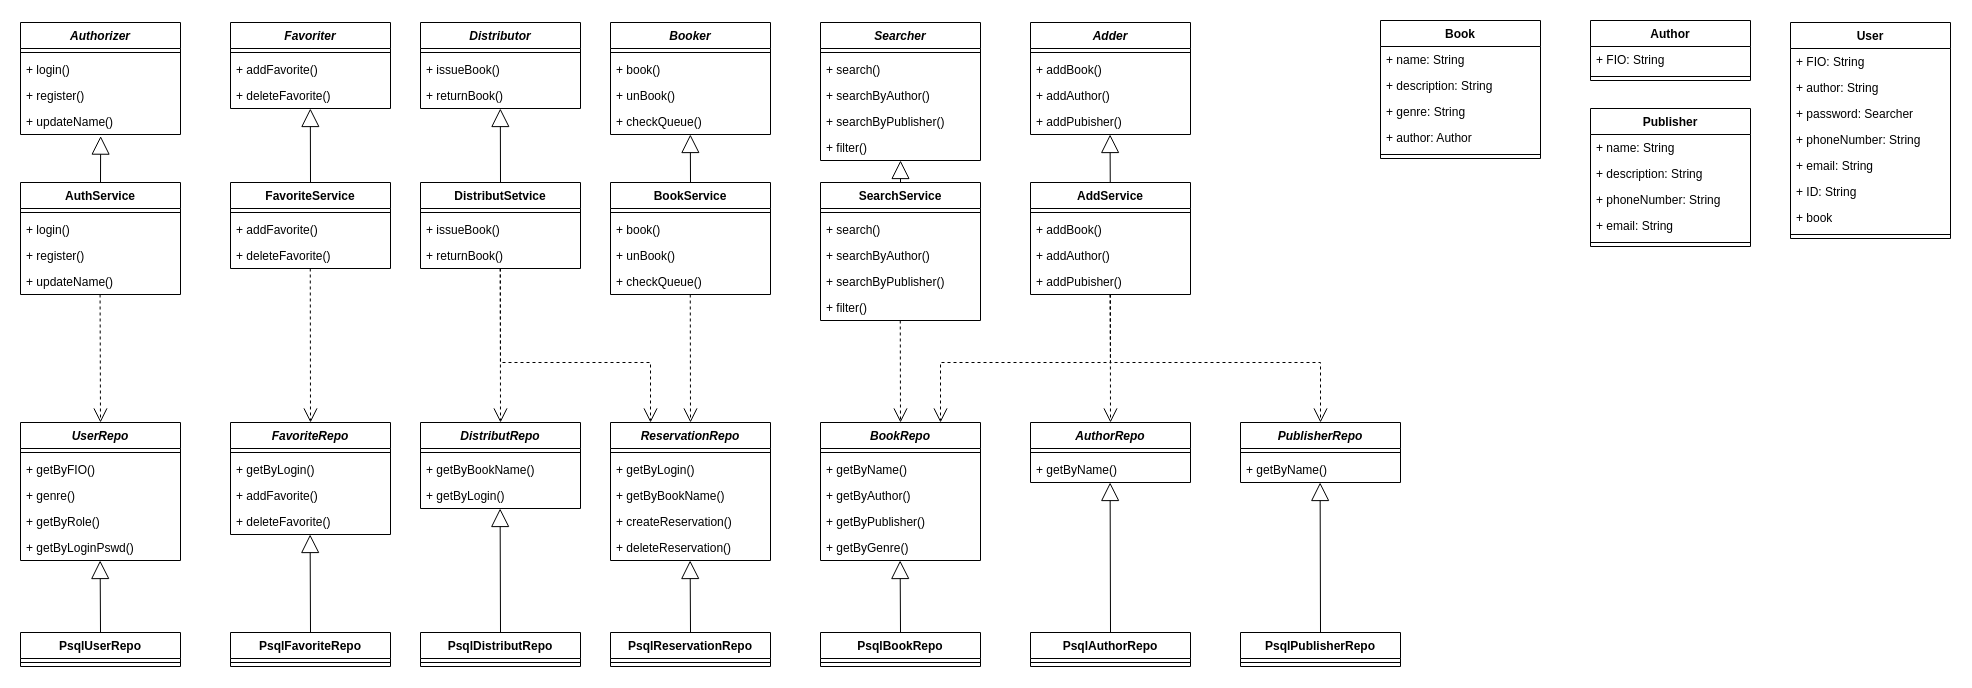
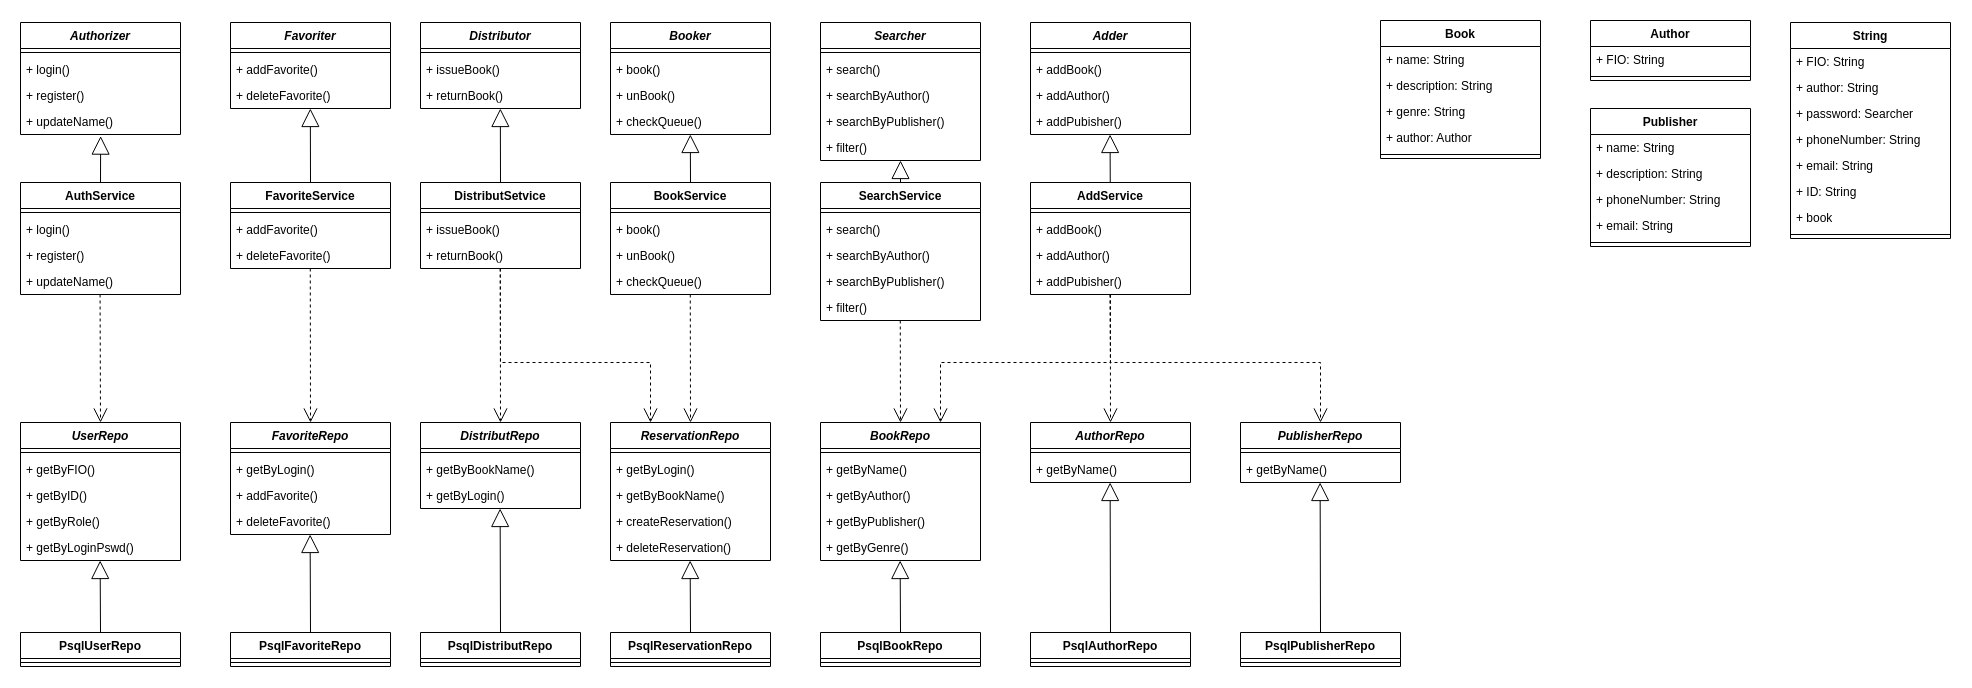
(1871, 37) -> (1871, 37)
(55, 497) -> (62, 497)
